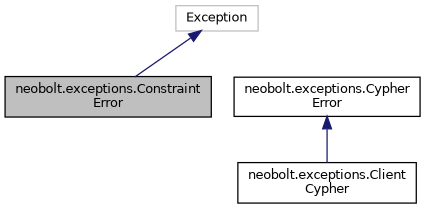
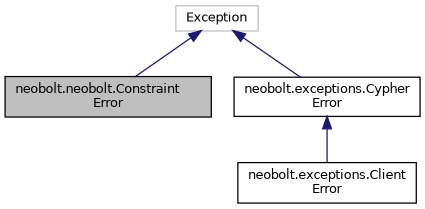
none -> (272, 58)
(108, 97) -> (108, 97)
(327, 183) -> (327, 183)
